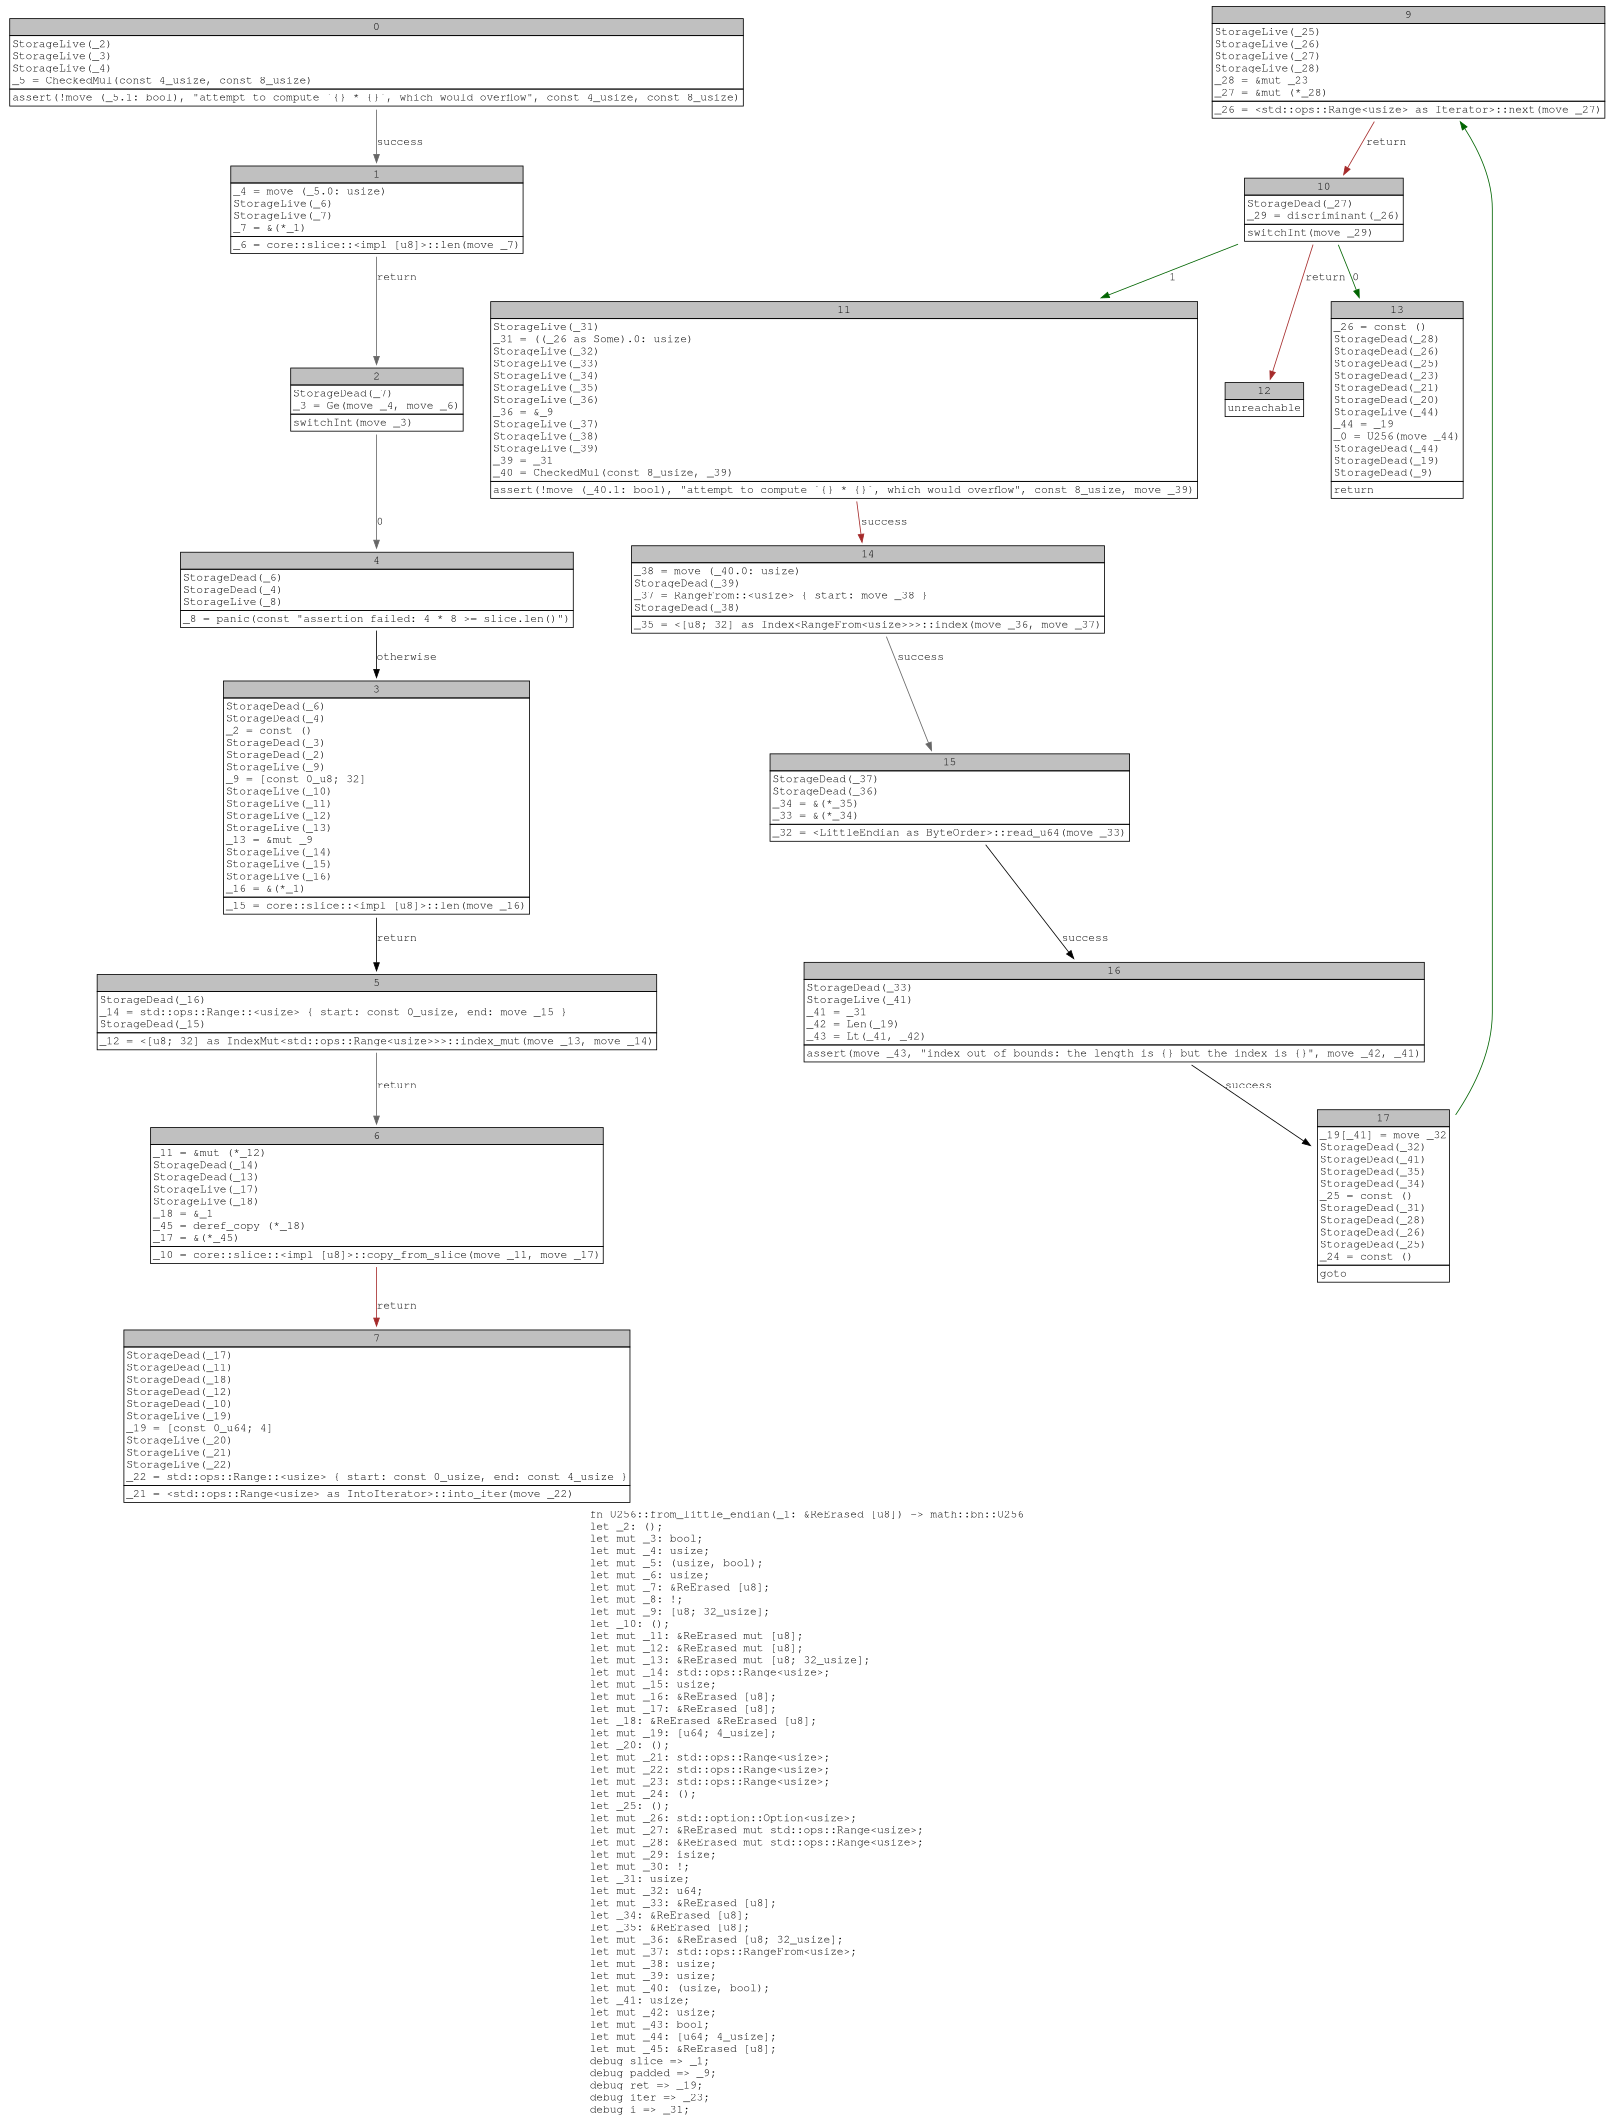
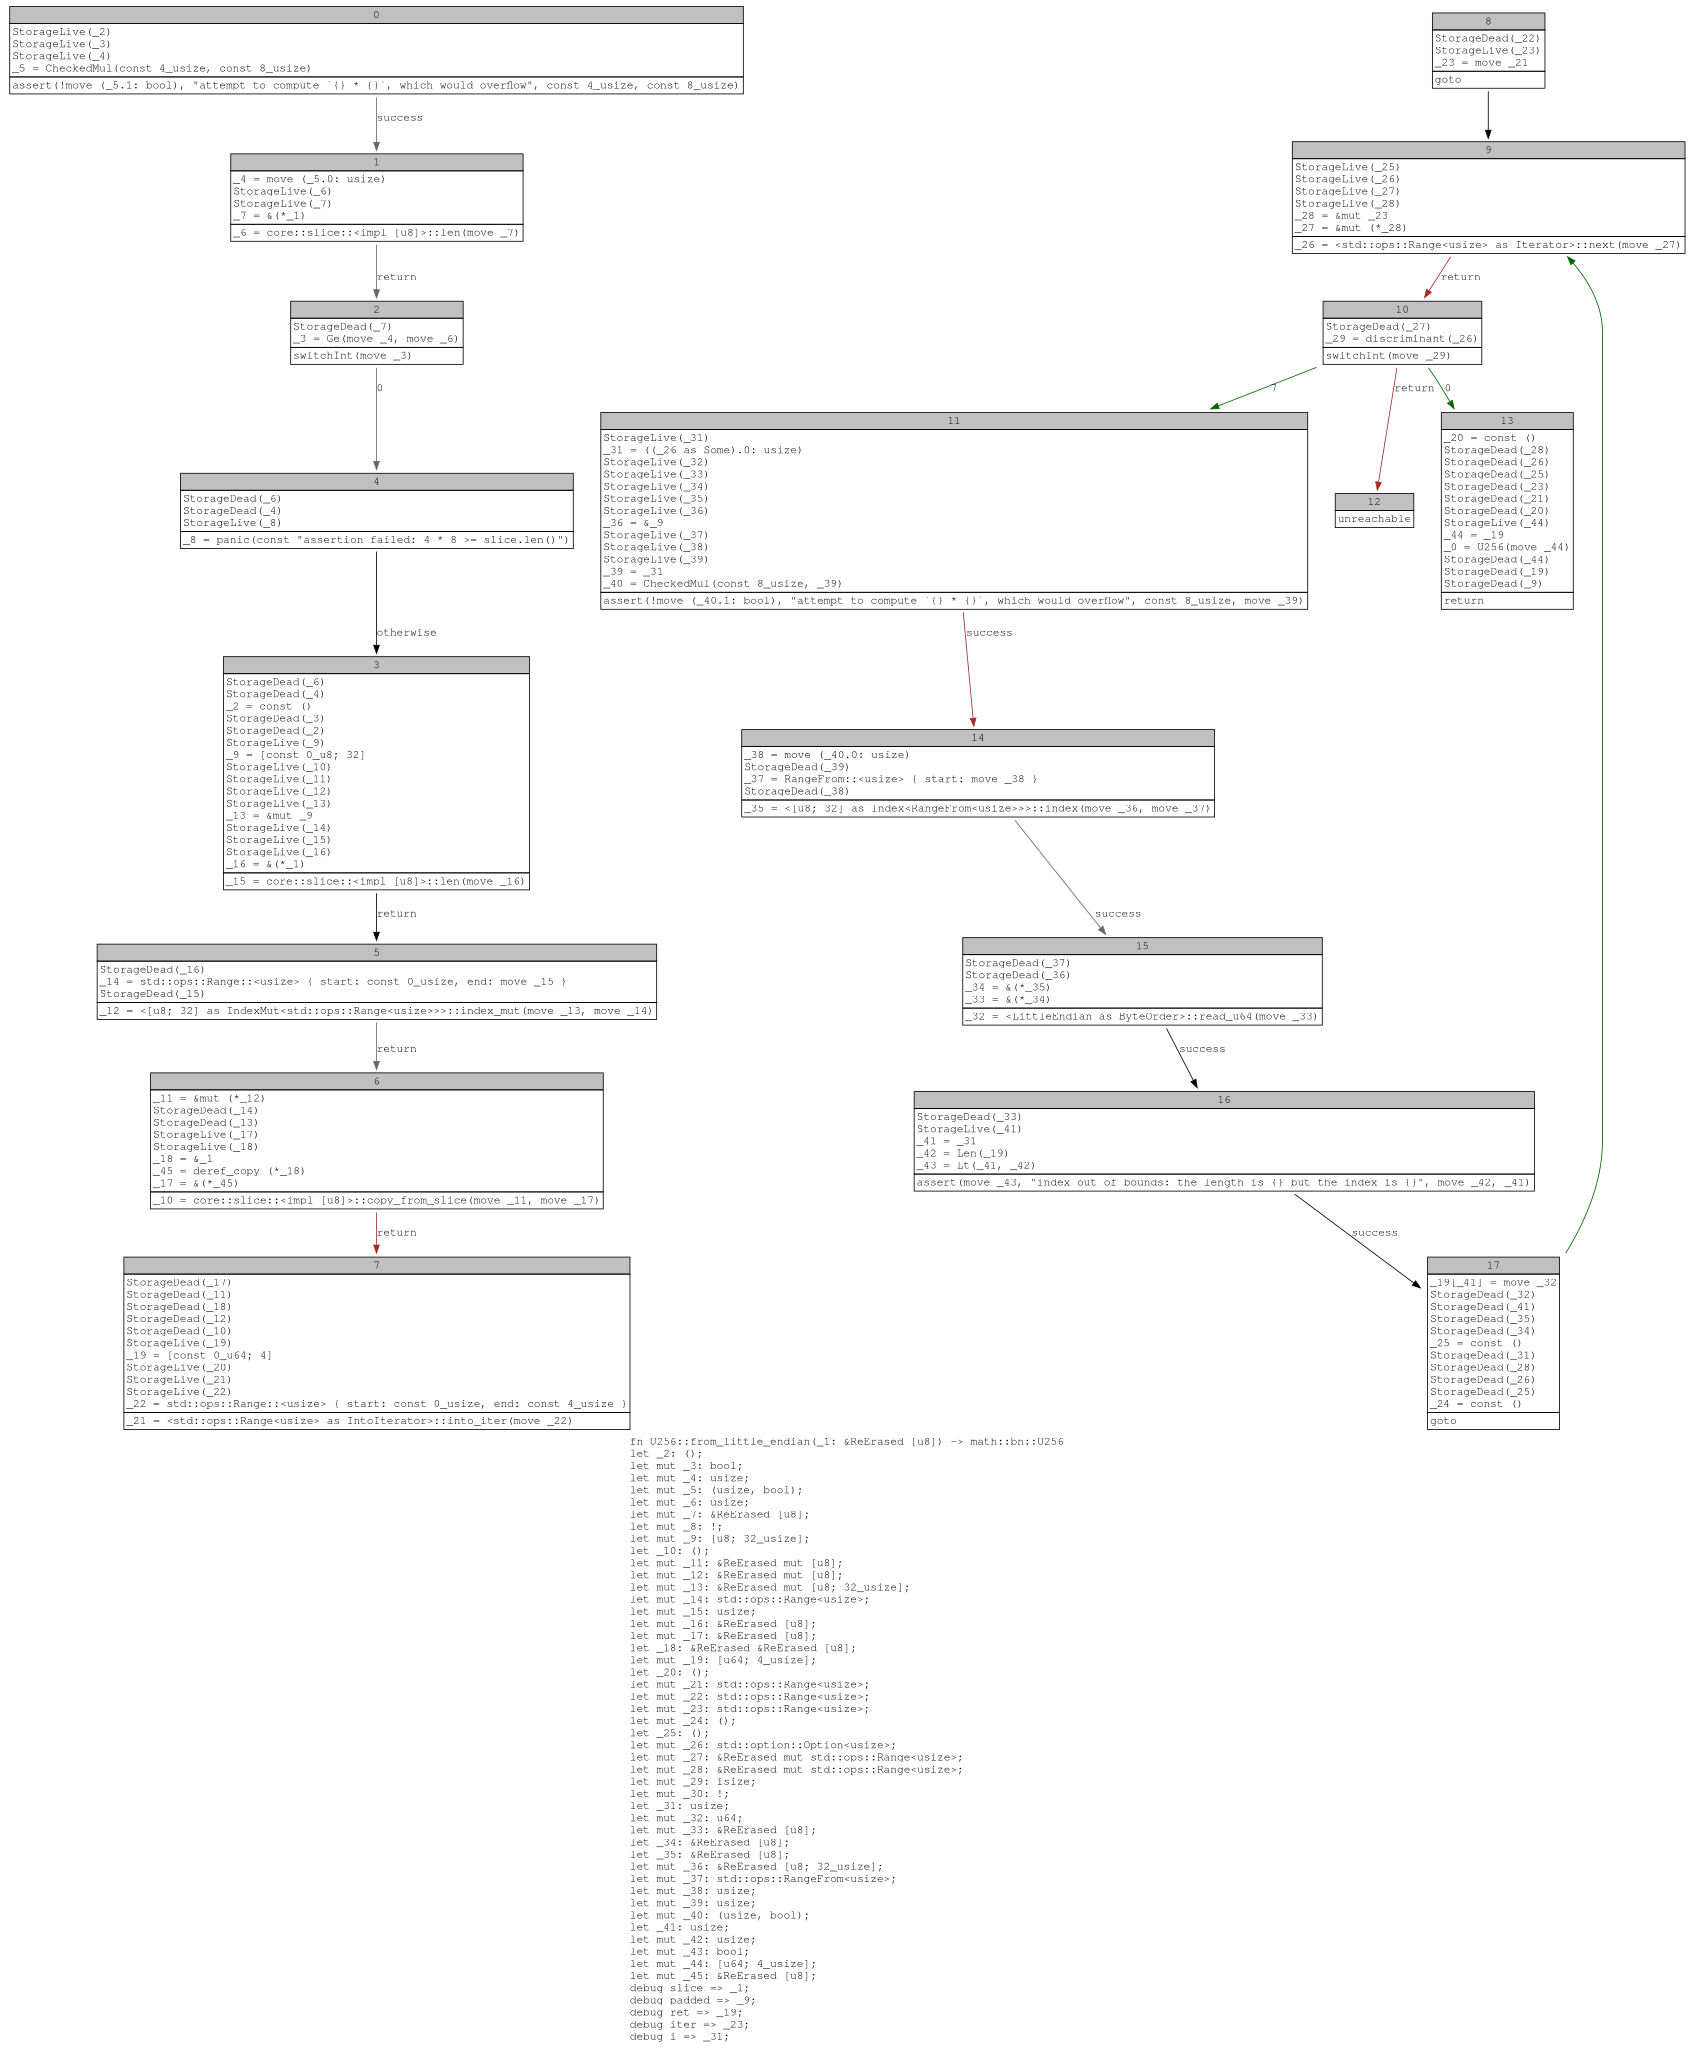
none -> (1488, 50)
(1173, 277) -> (1274, 388)
(1381, 327) -> (1491, 438)
